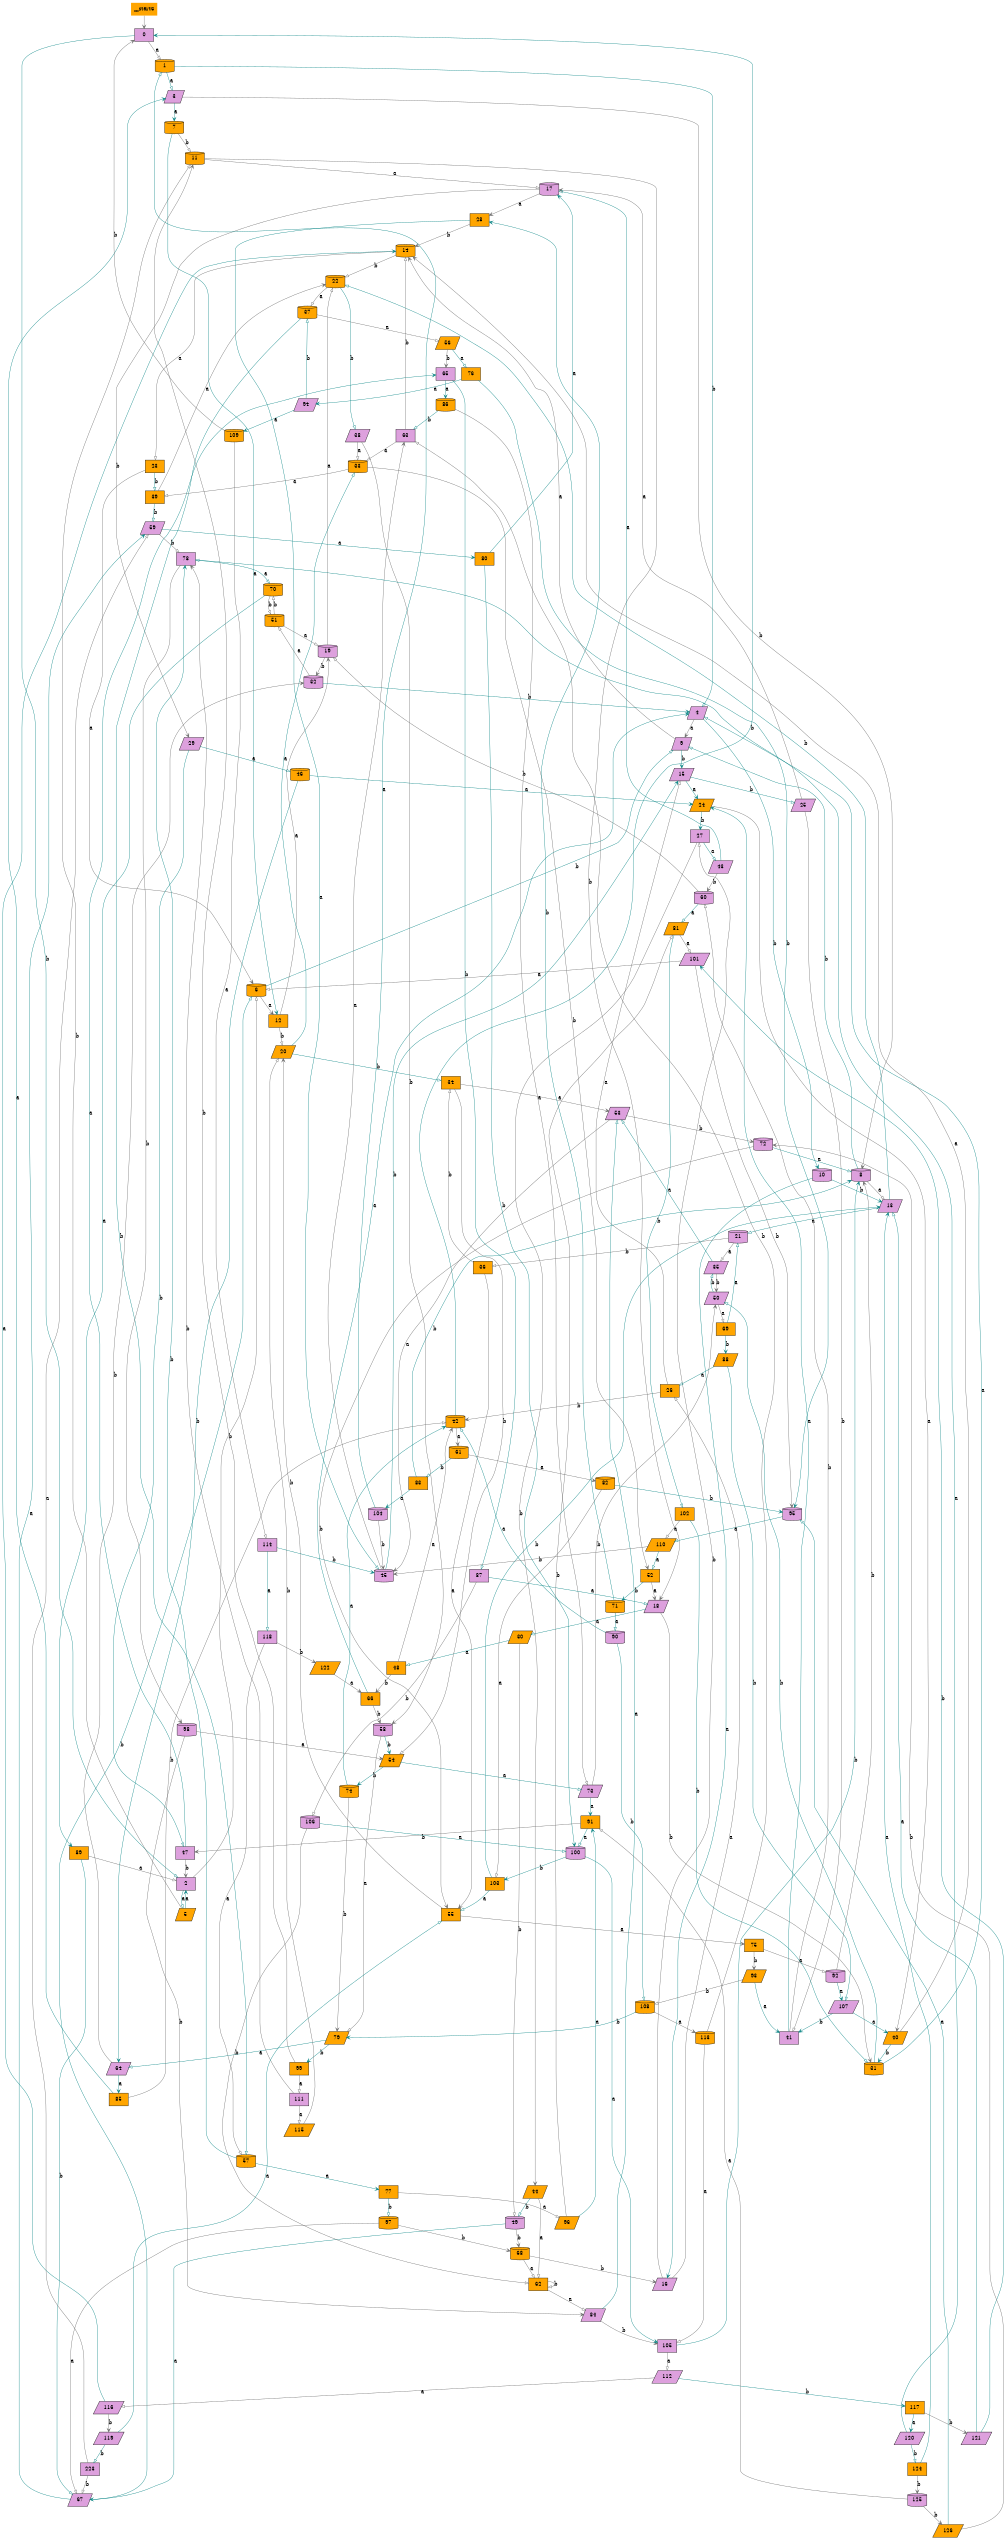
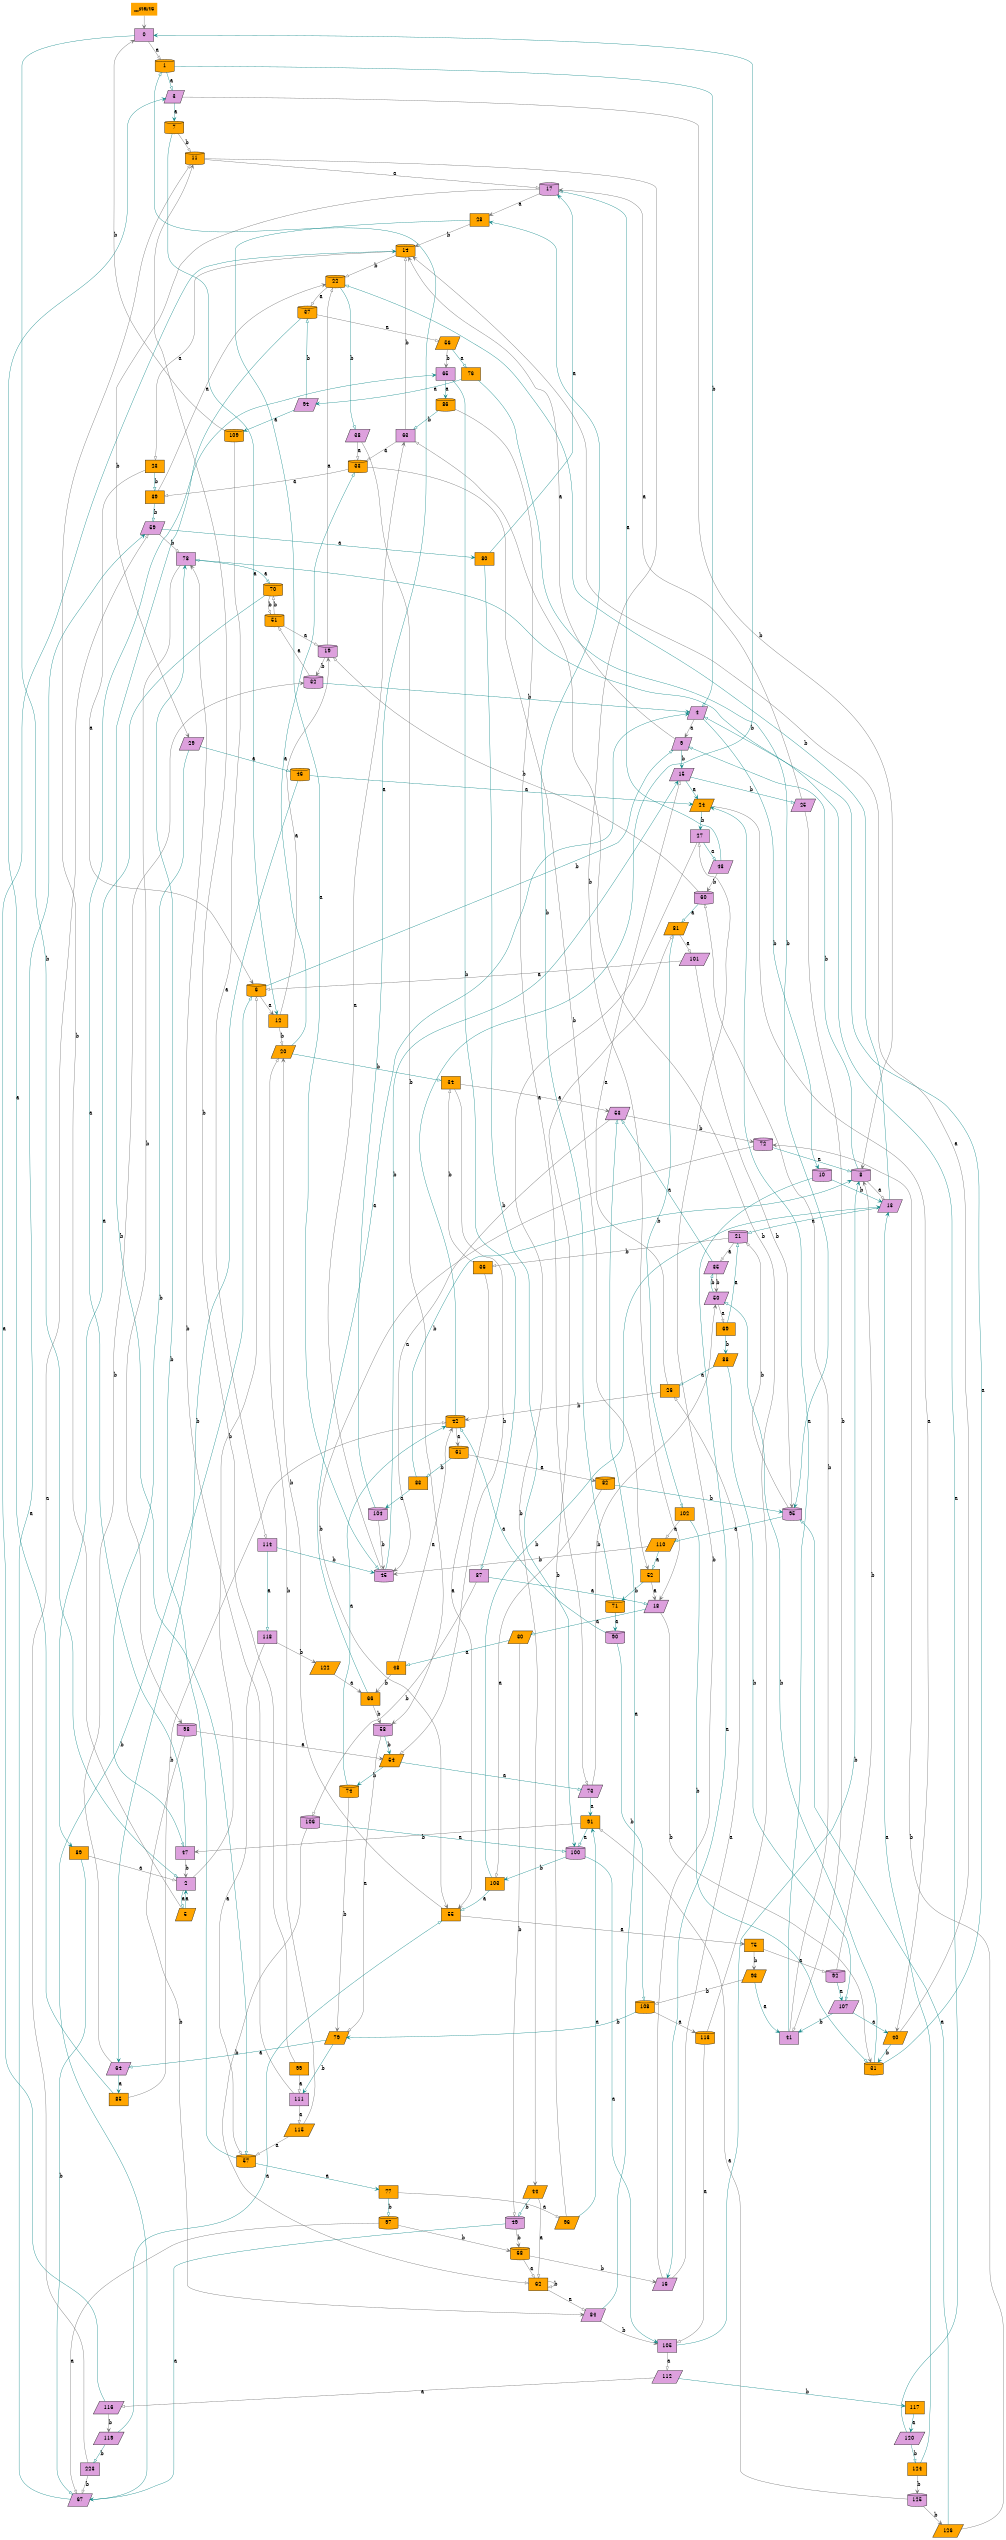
none -> (761, 1379)
(615, 1620) -> (615, 1620)
(319, 2052) -> (319, 2067)
none -> (274, 2145)
(976, 2438) -> none
